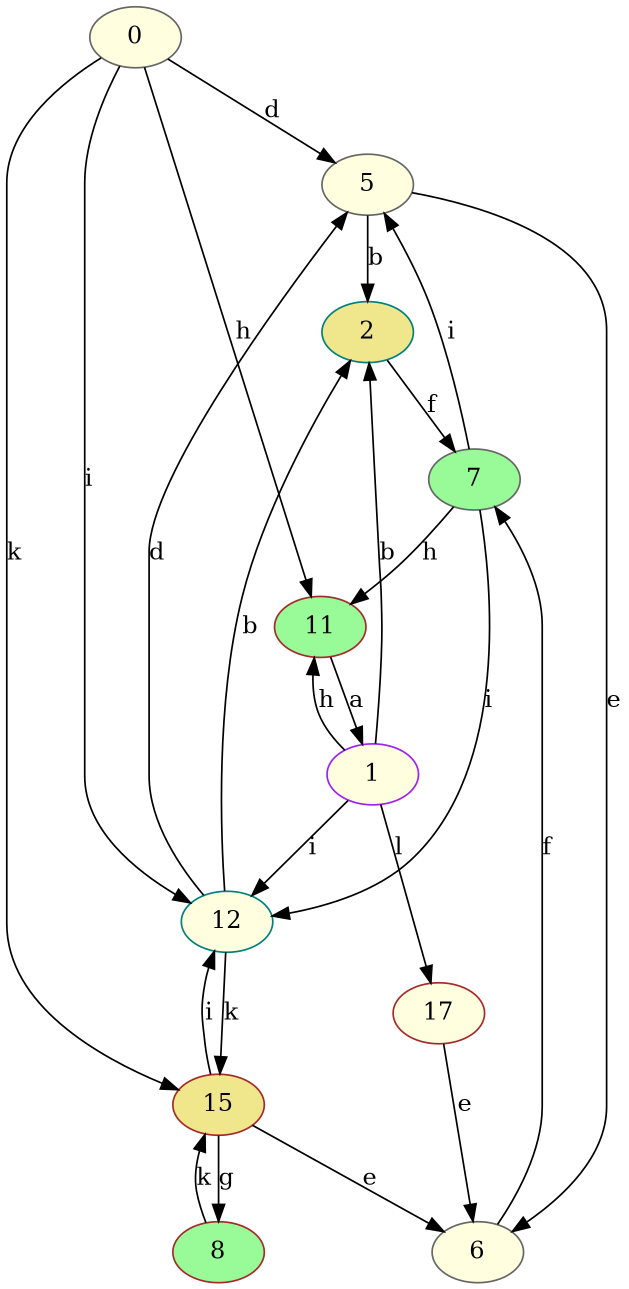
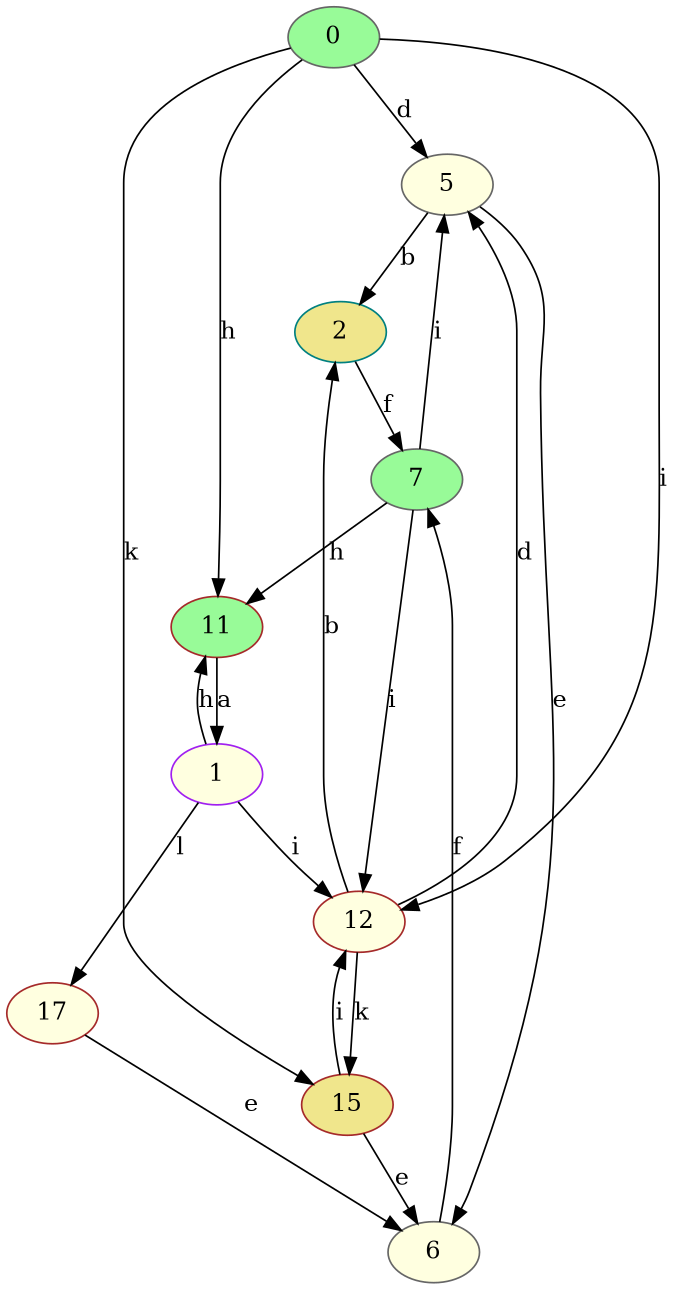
(136, 37) -> (334, 37)
(379, 562) -> none
(227, 922) -> (359, 922)
(219, 1252) -> none
